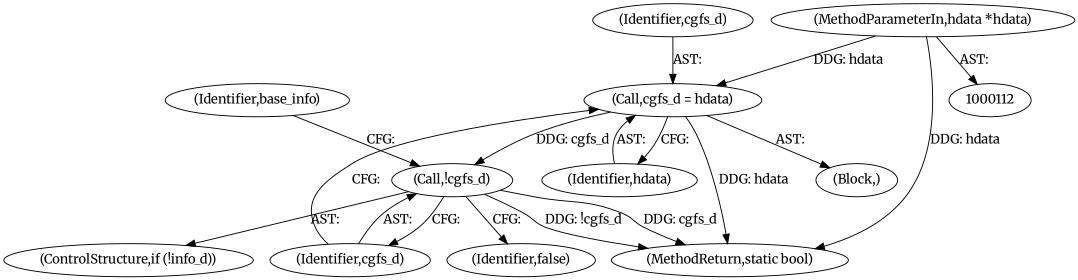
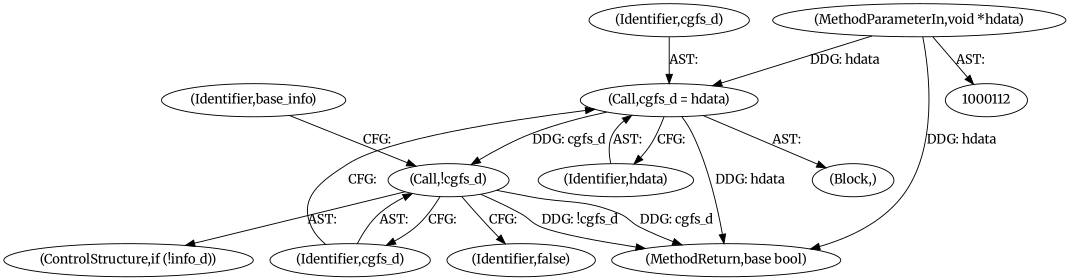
(923, 20) -> (919, 20)
(730, 260) -> (726, 260)
